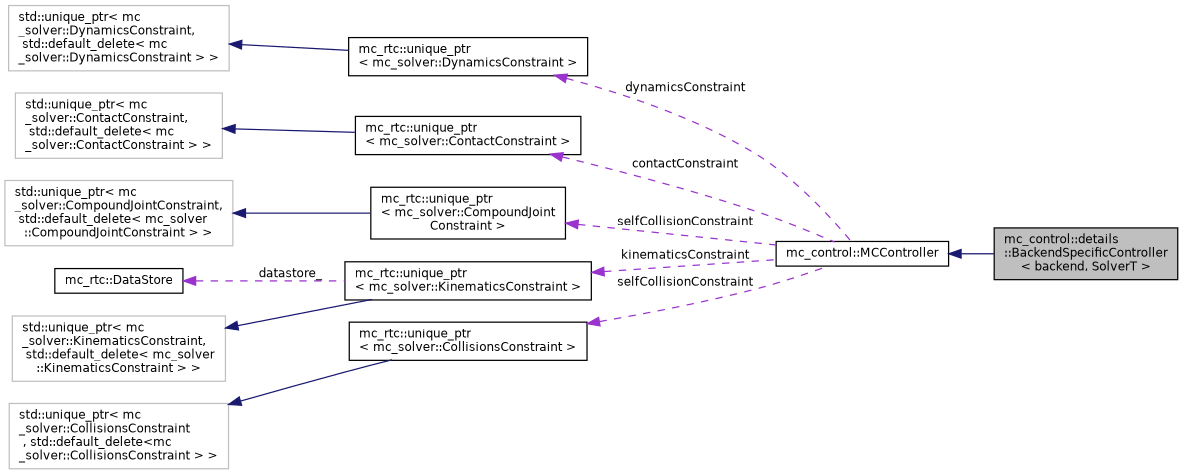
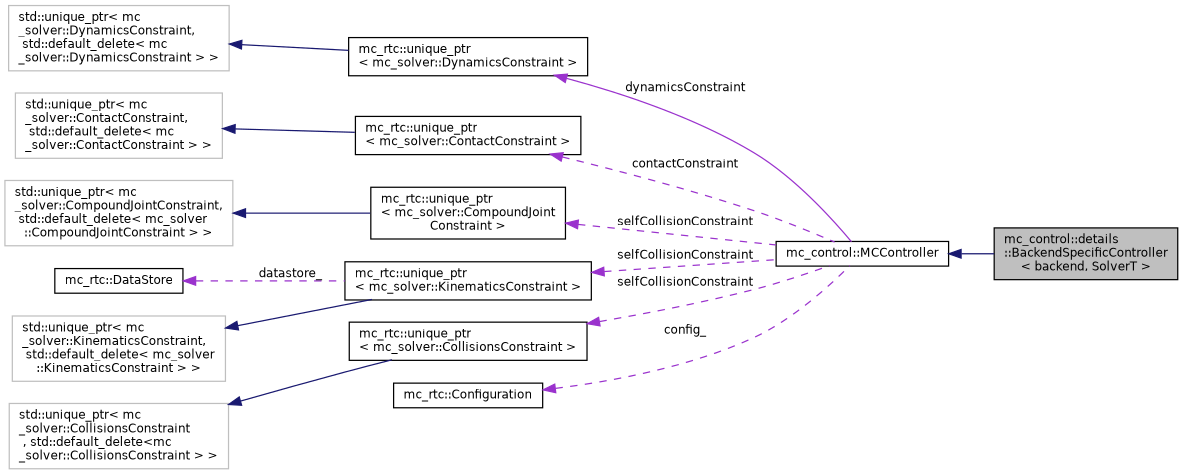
(723, 136) -> (723, 136)
(684, 256) -> (684, 256)
none -> (468, 395)
